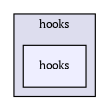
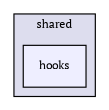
(55, 25) -> (55, 25)
